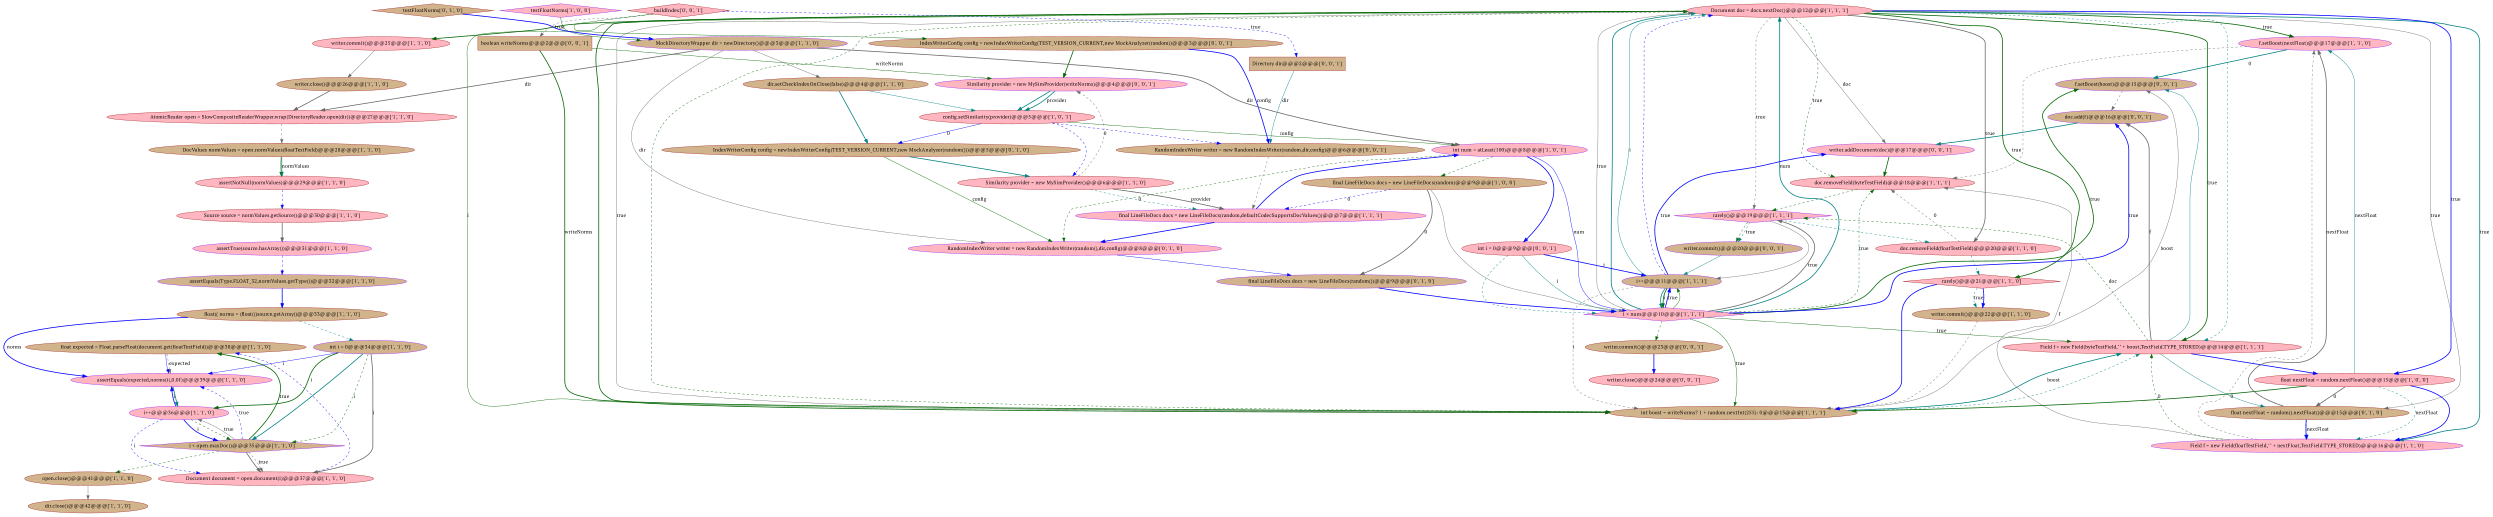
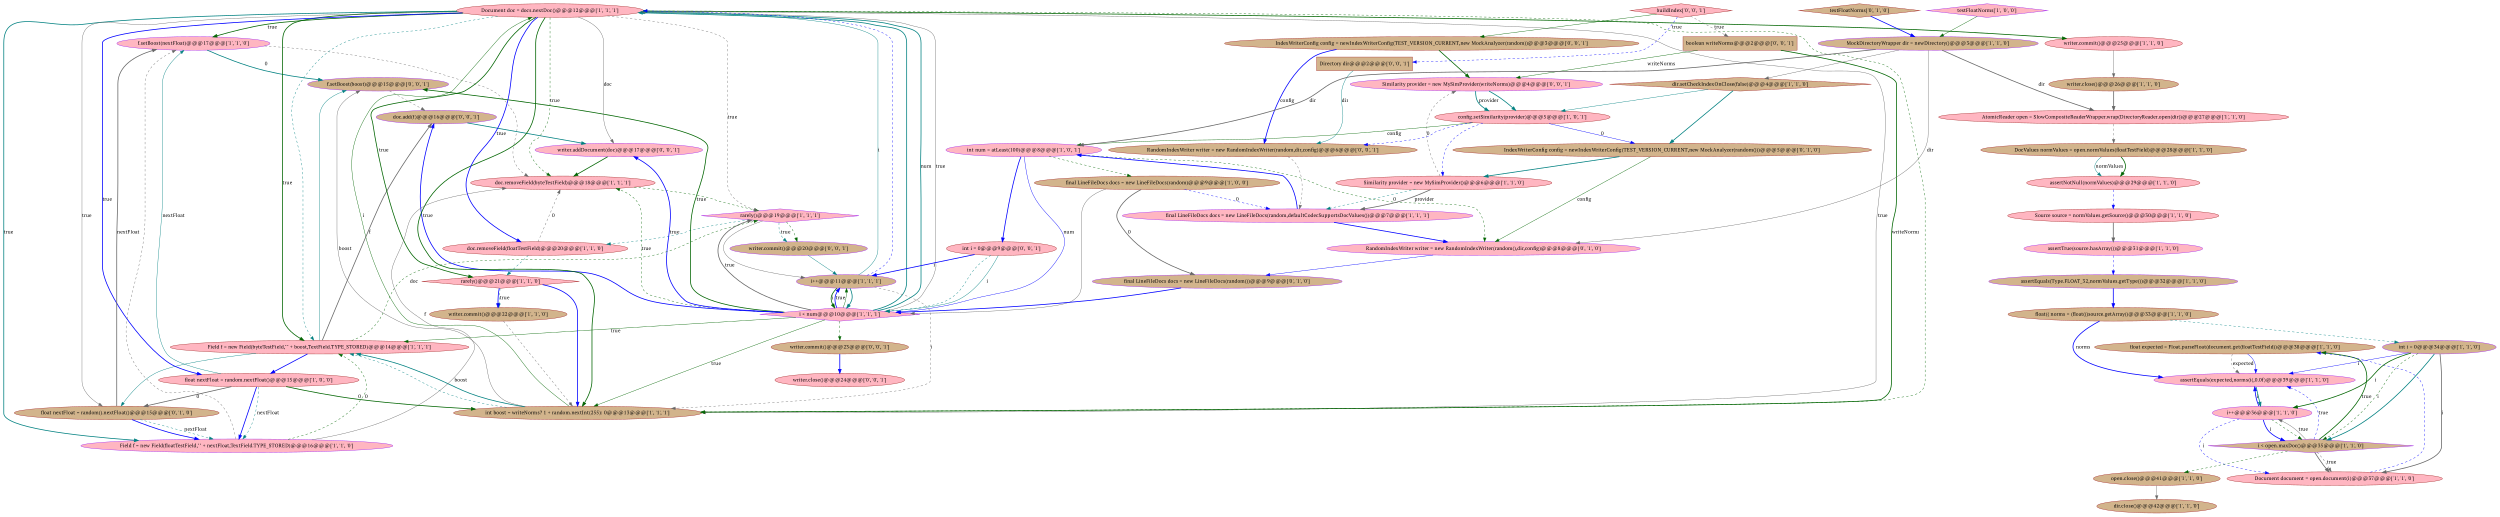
(1985, 70) -> (491, 139)
(836, 84) -> (1740, 84)
(1702, 177) -> (669, 275)
